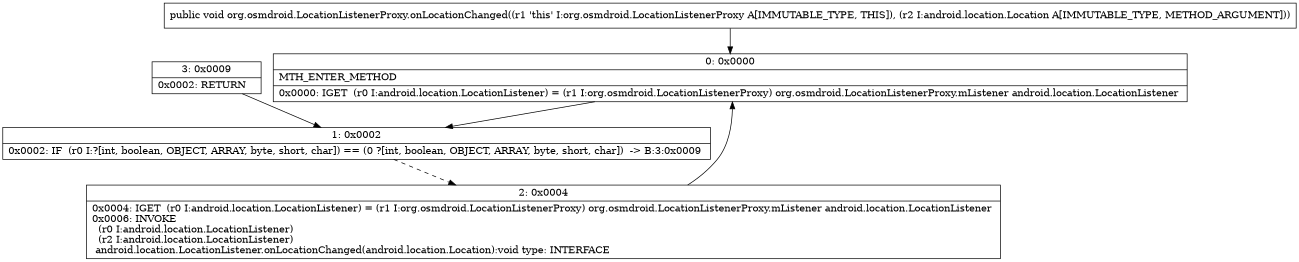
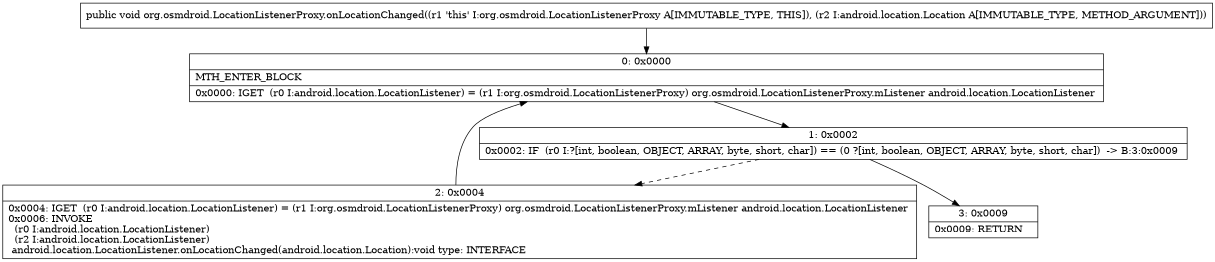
(338, 77) -> (249, 77)
(207, 85) -> (983, 230)
(278, 109) -> (912, 179)
